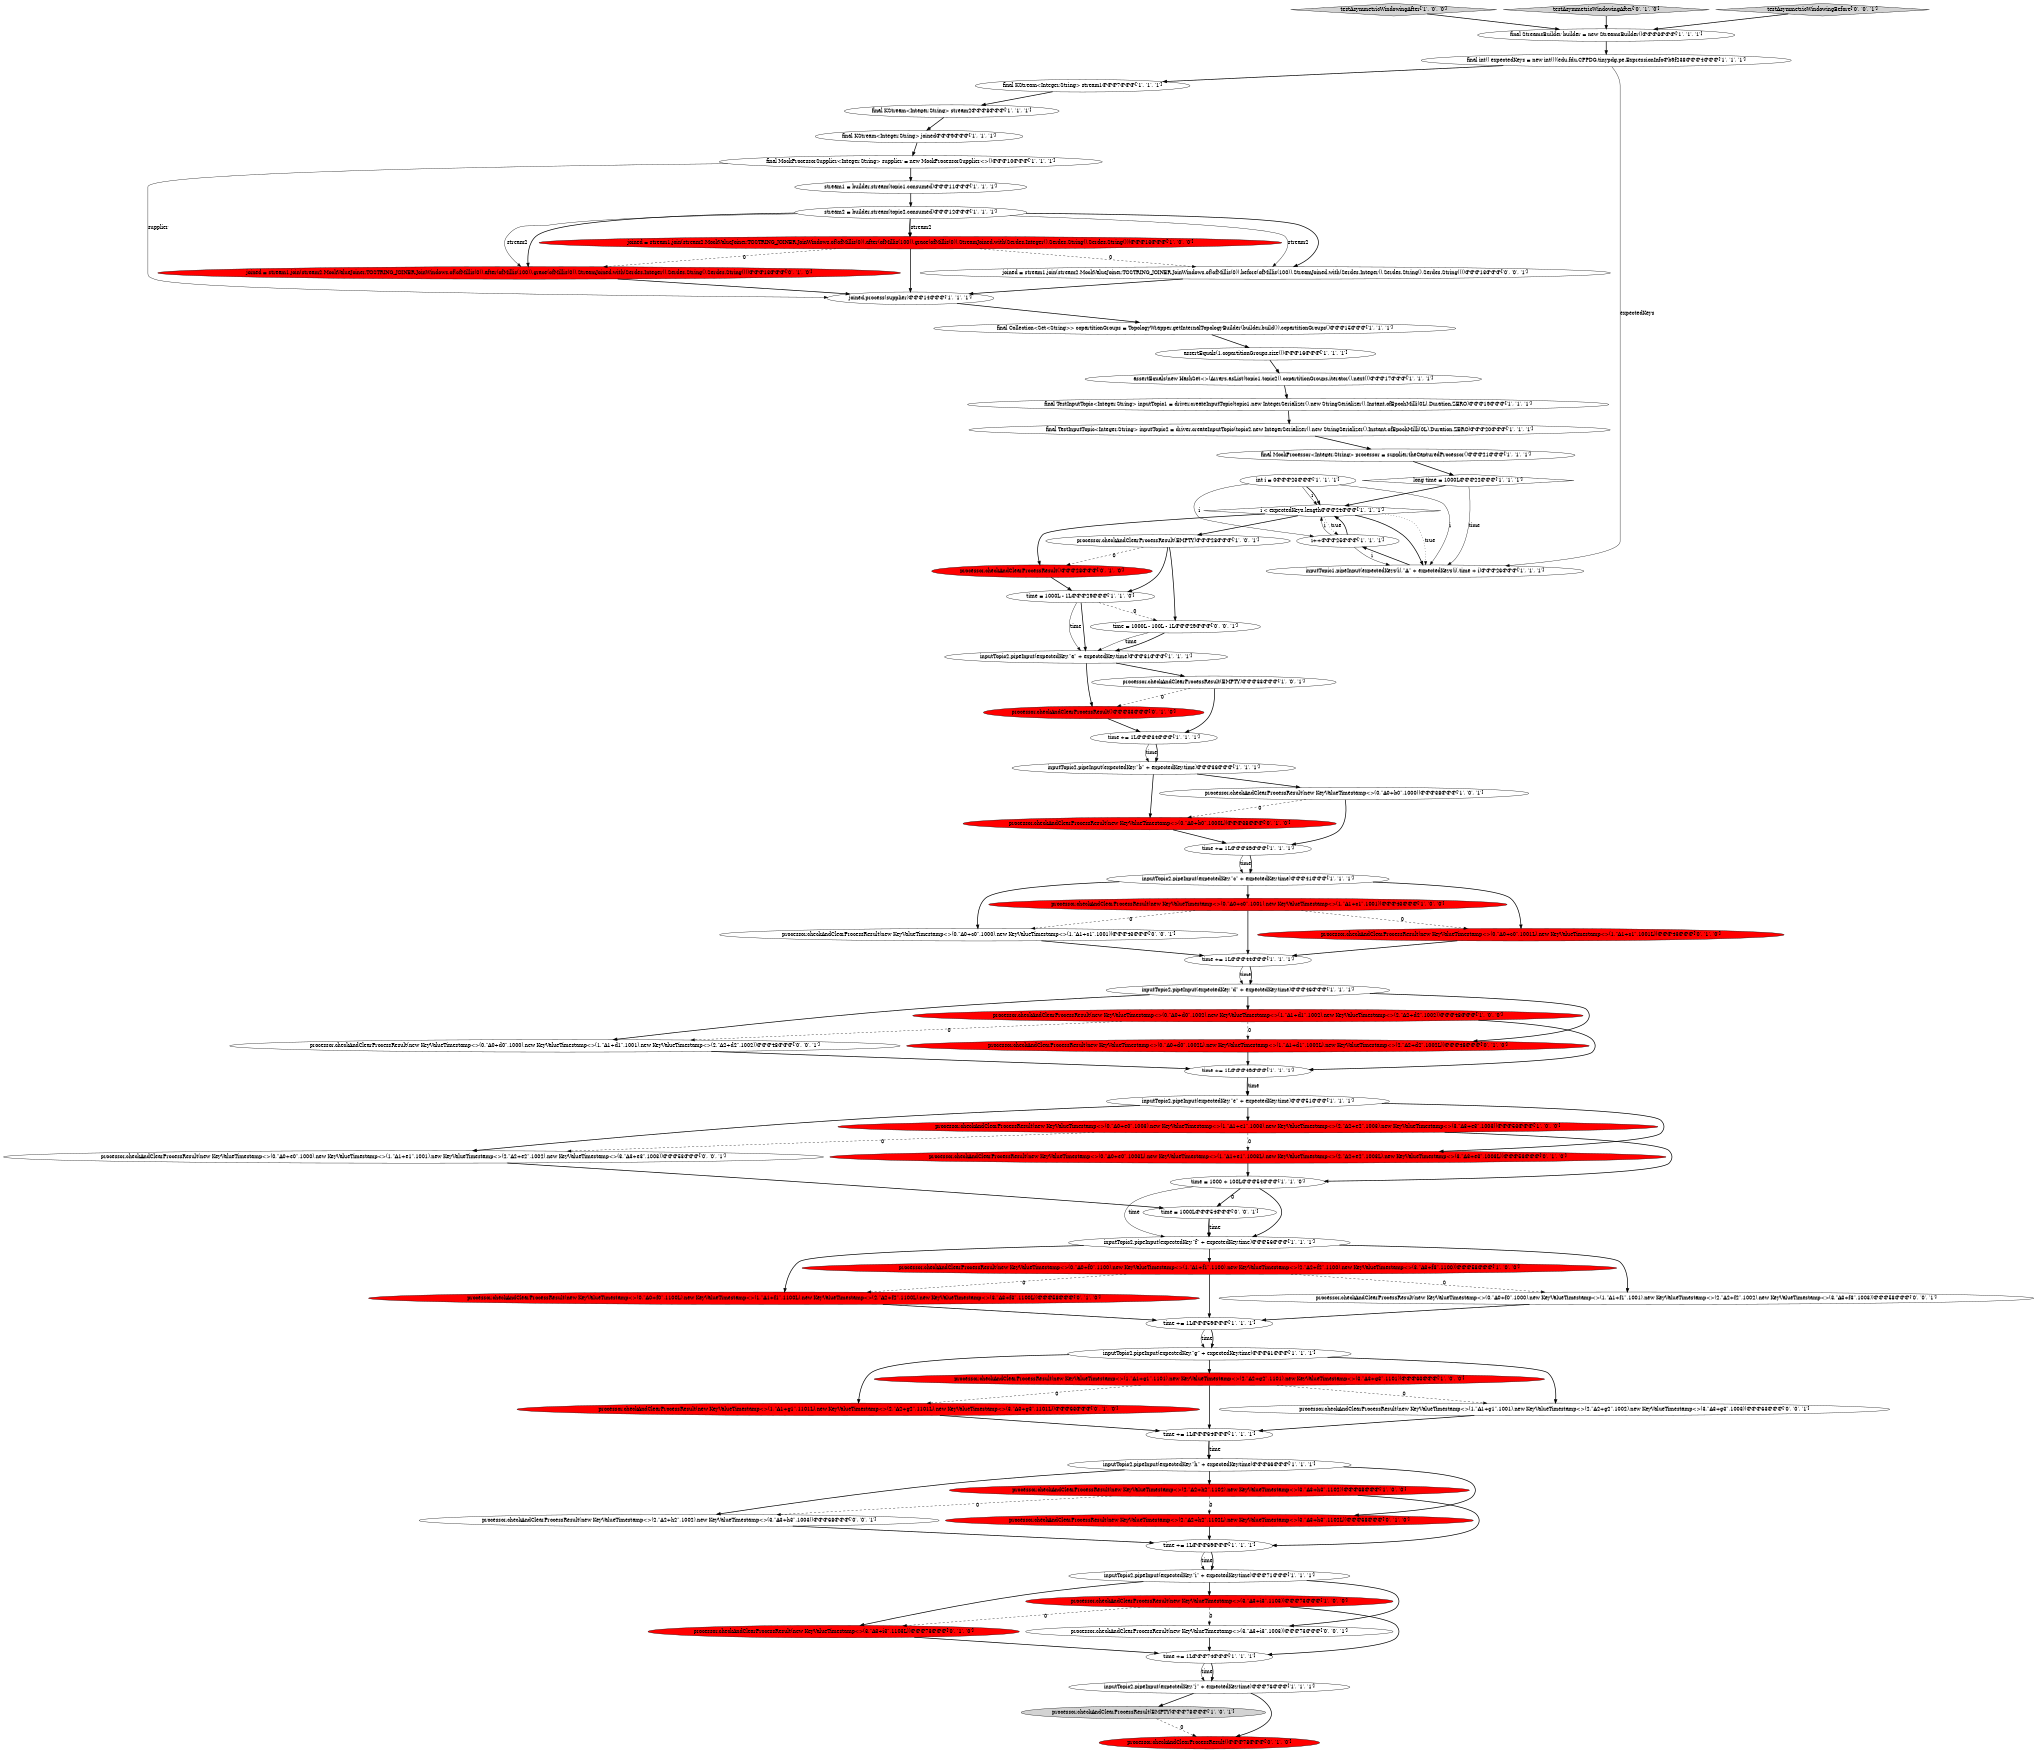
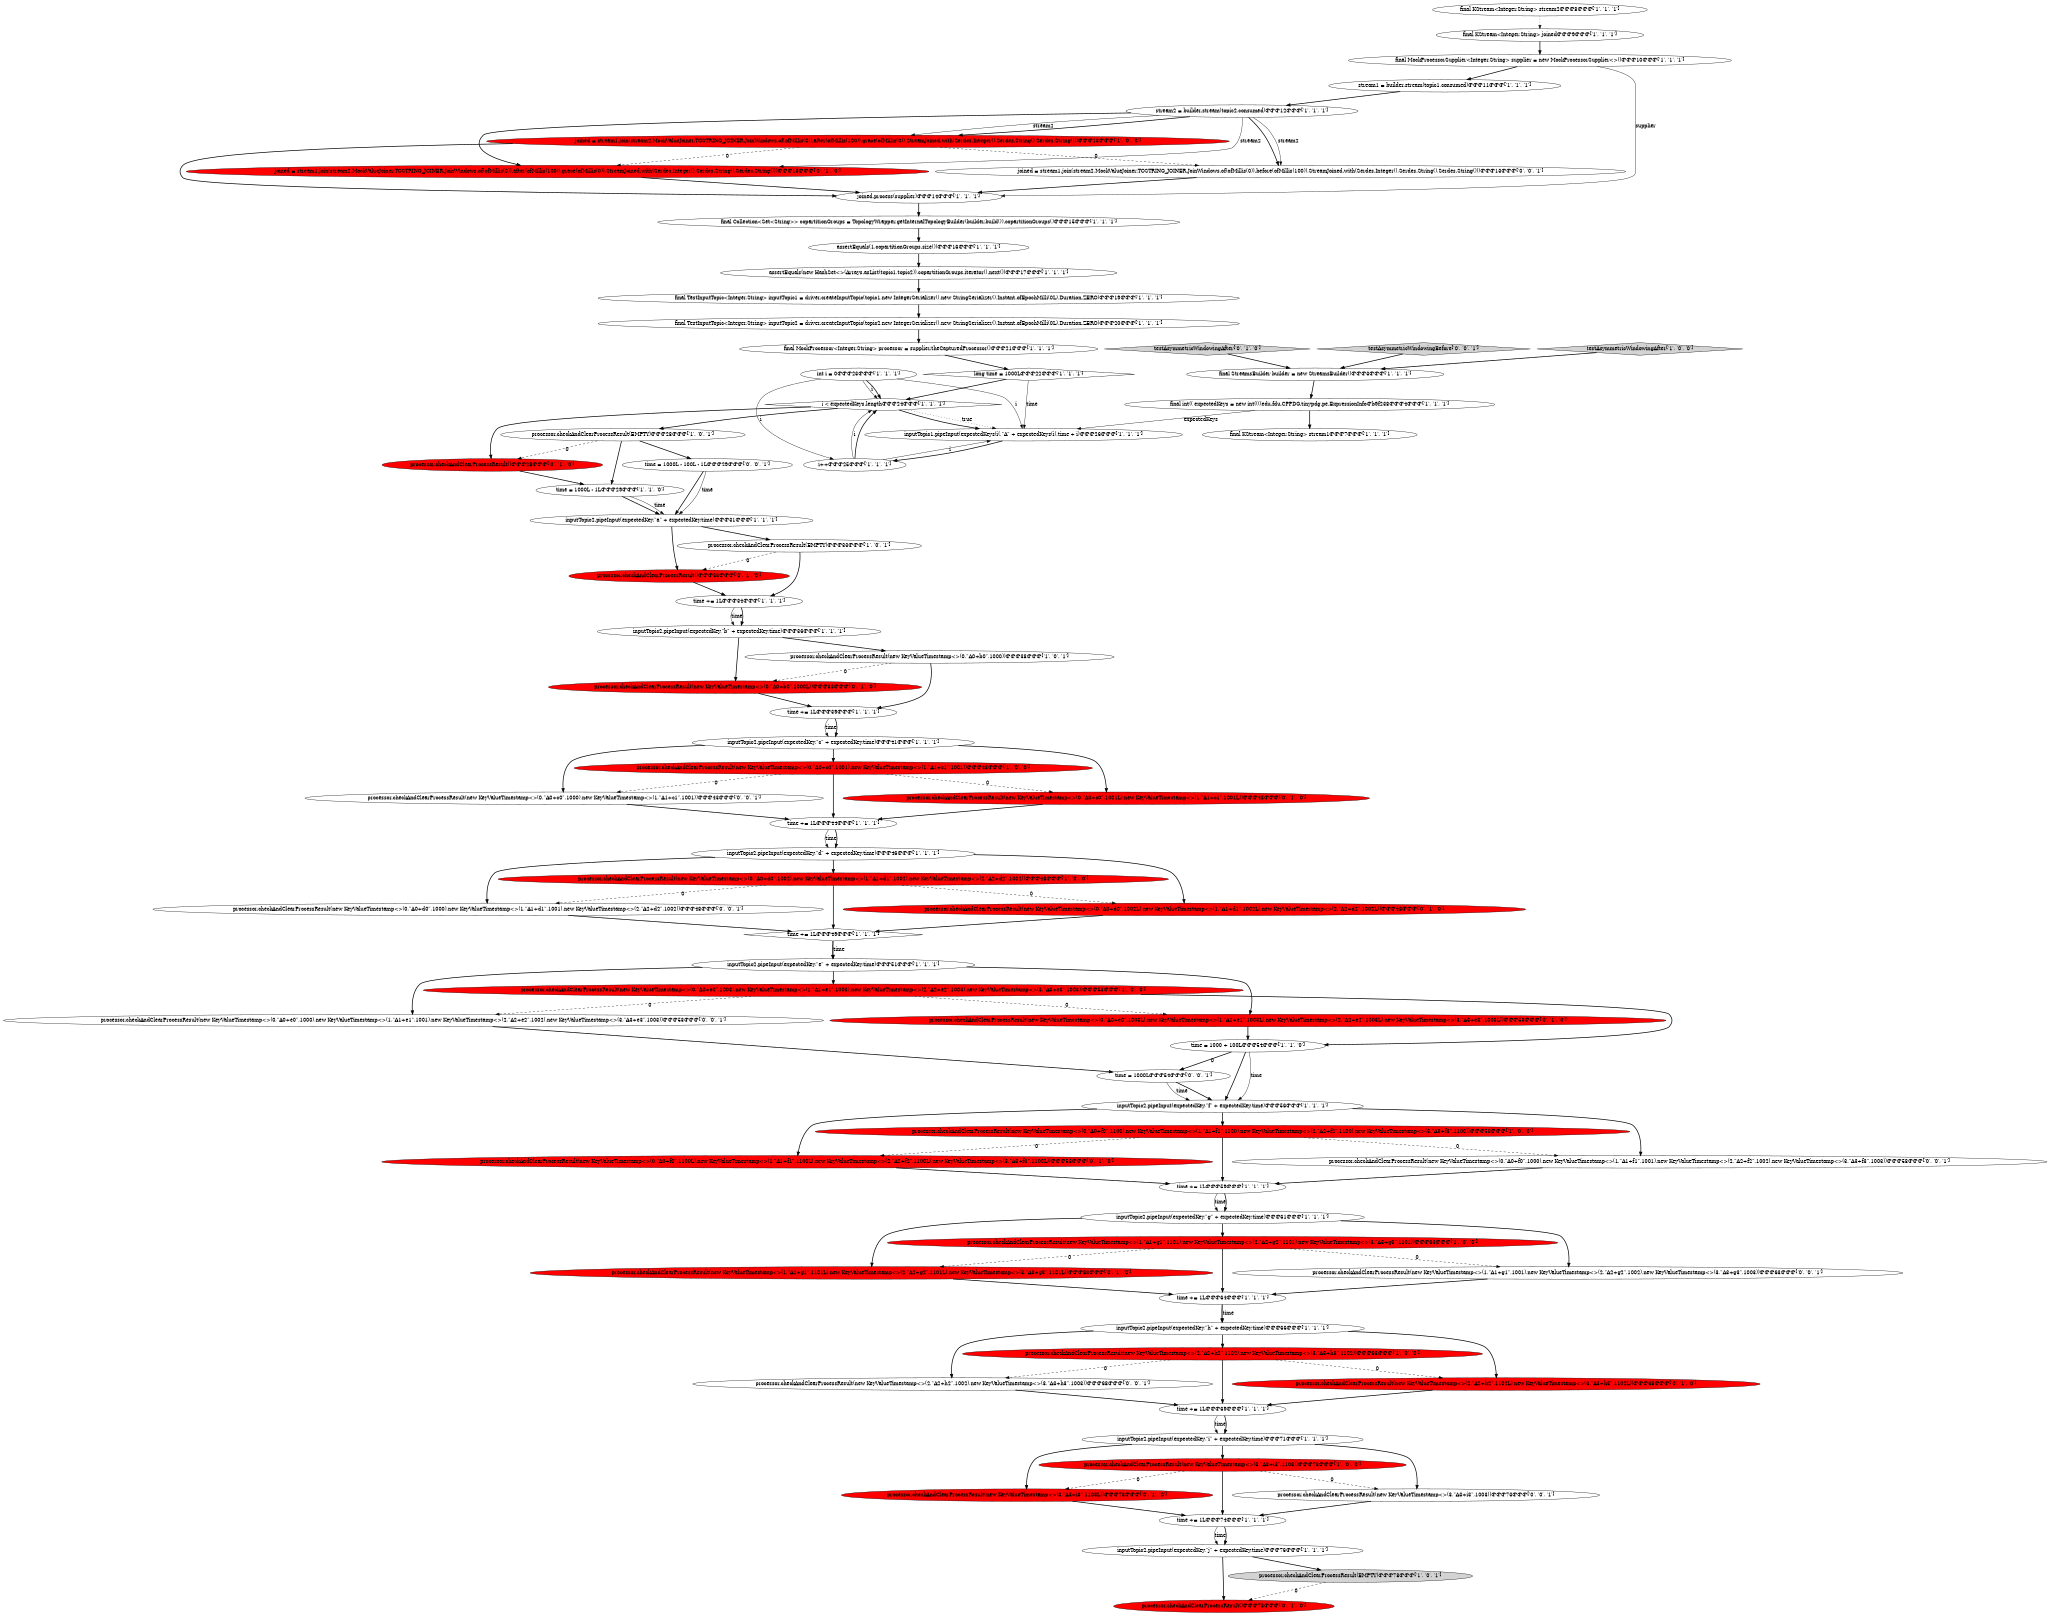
(1019, 98) -> none
(937, 123) -> (1540, 21)
(1329, 526) -> none
(1126, 611) -> none
(1248, 1071) -> (833, 935)
